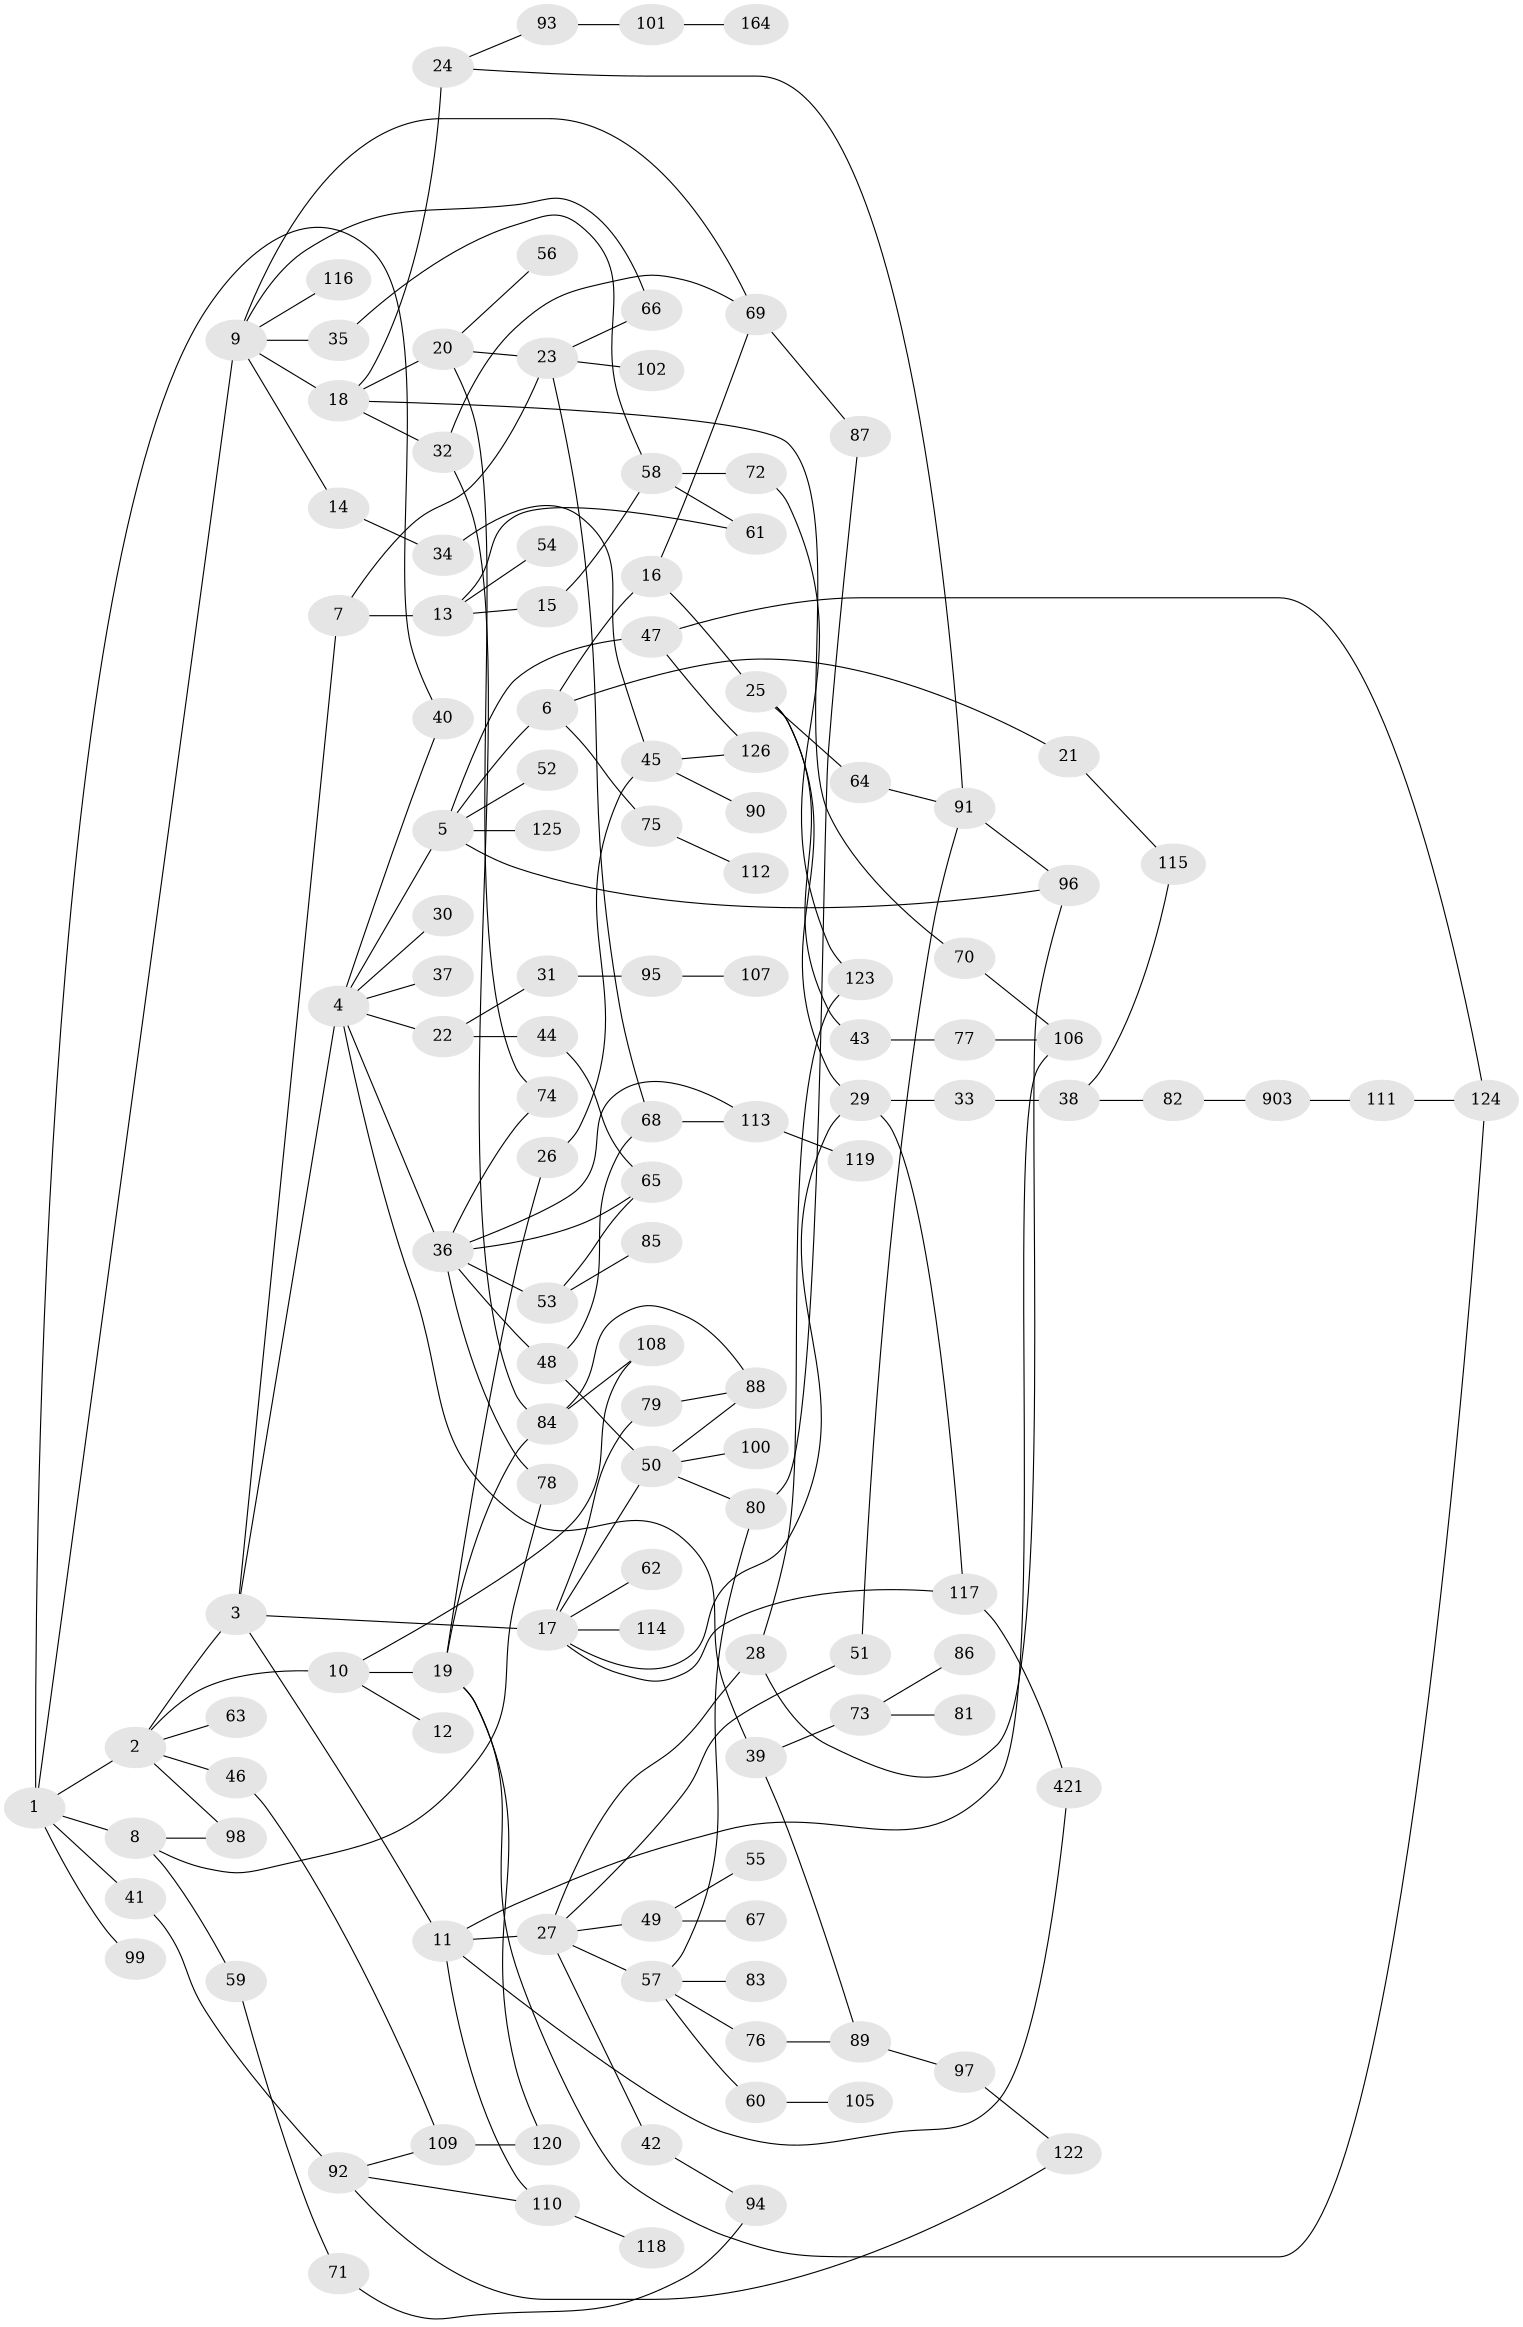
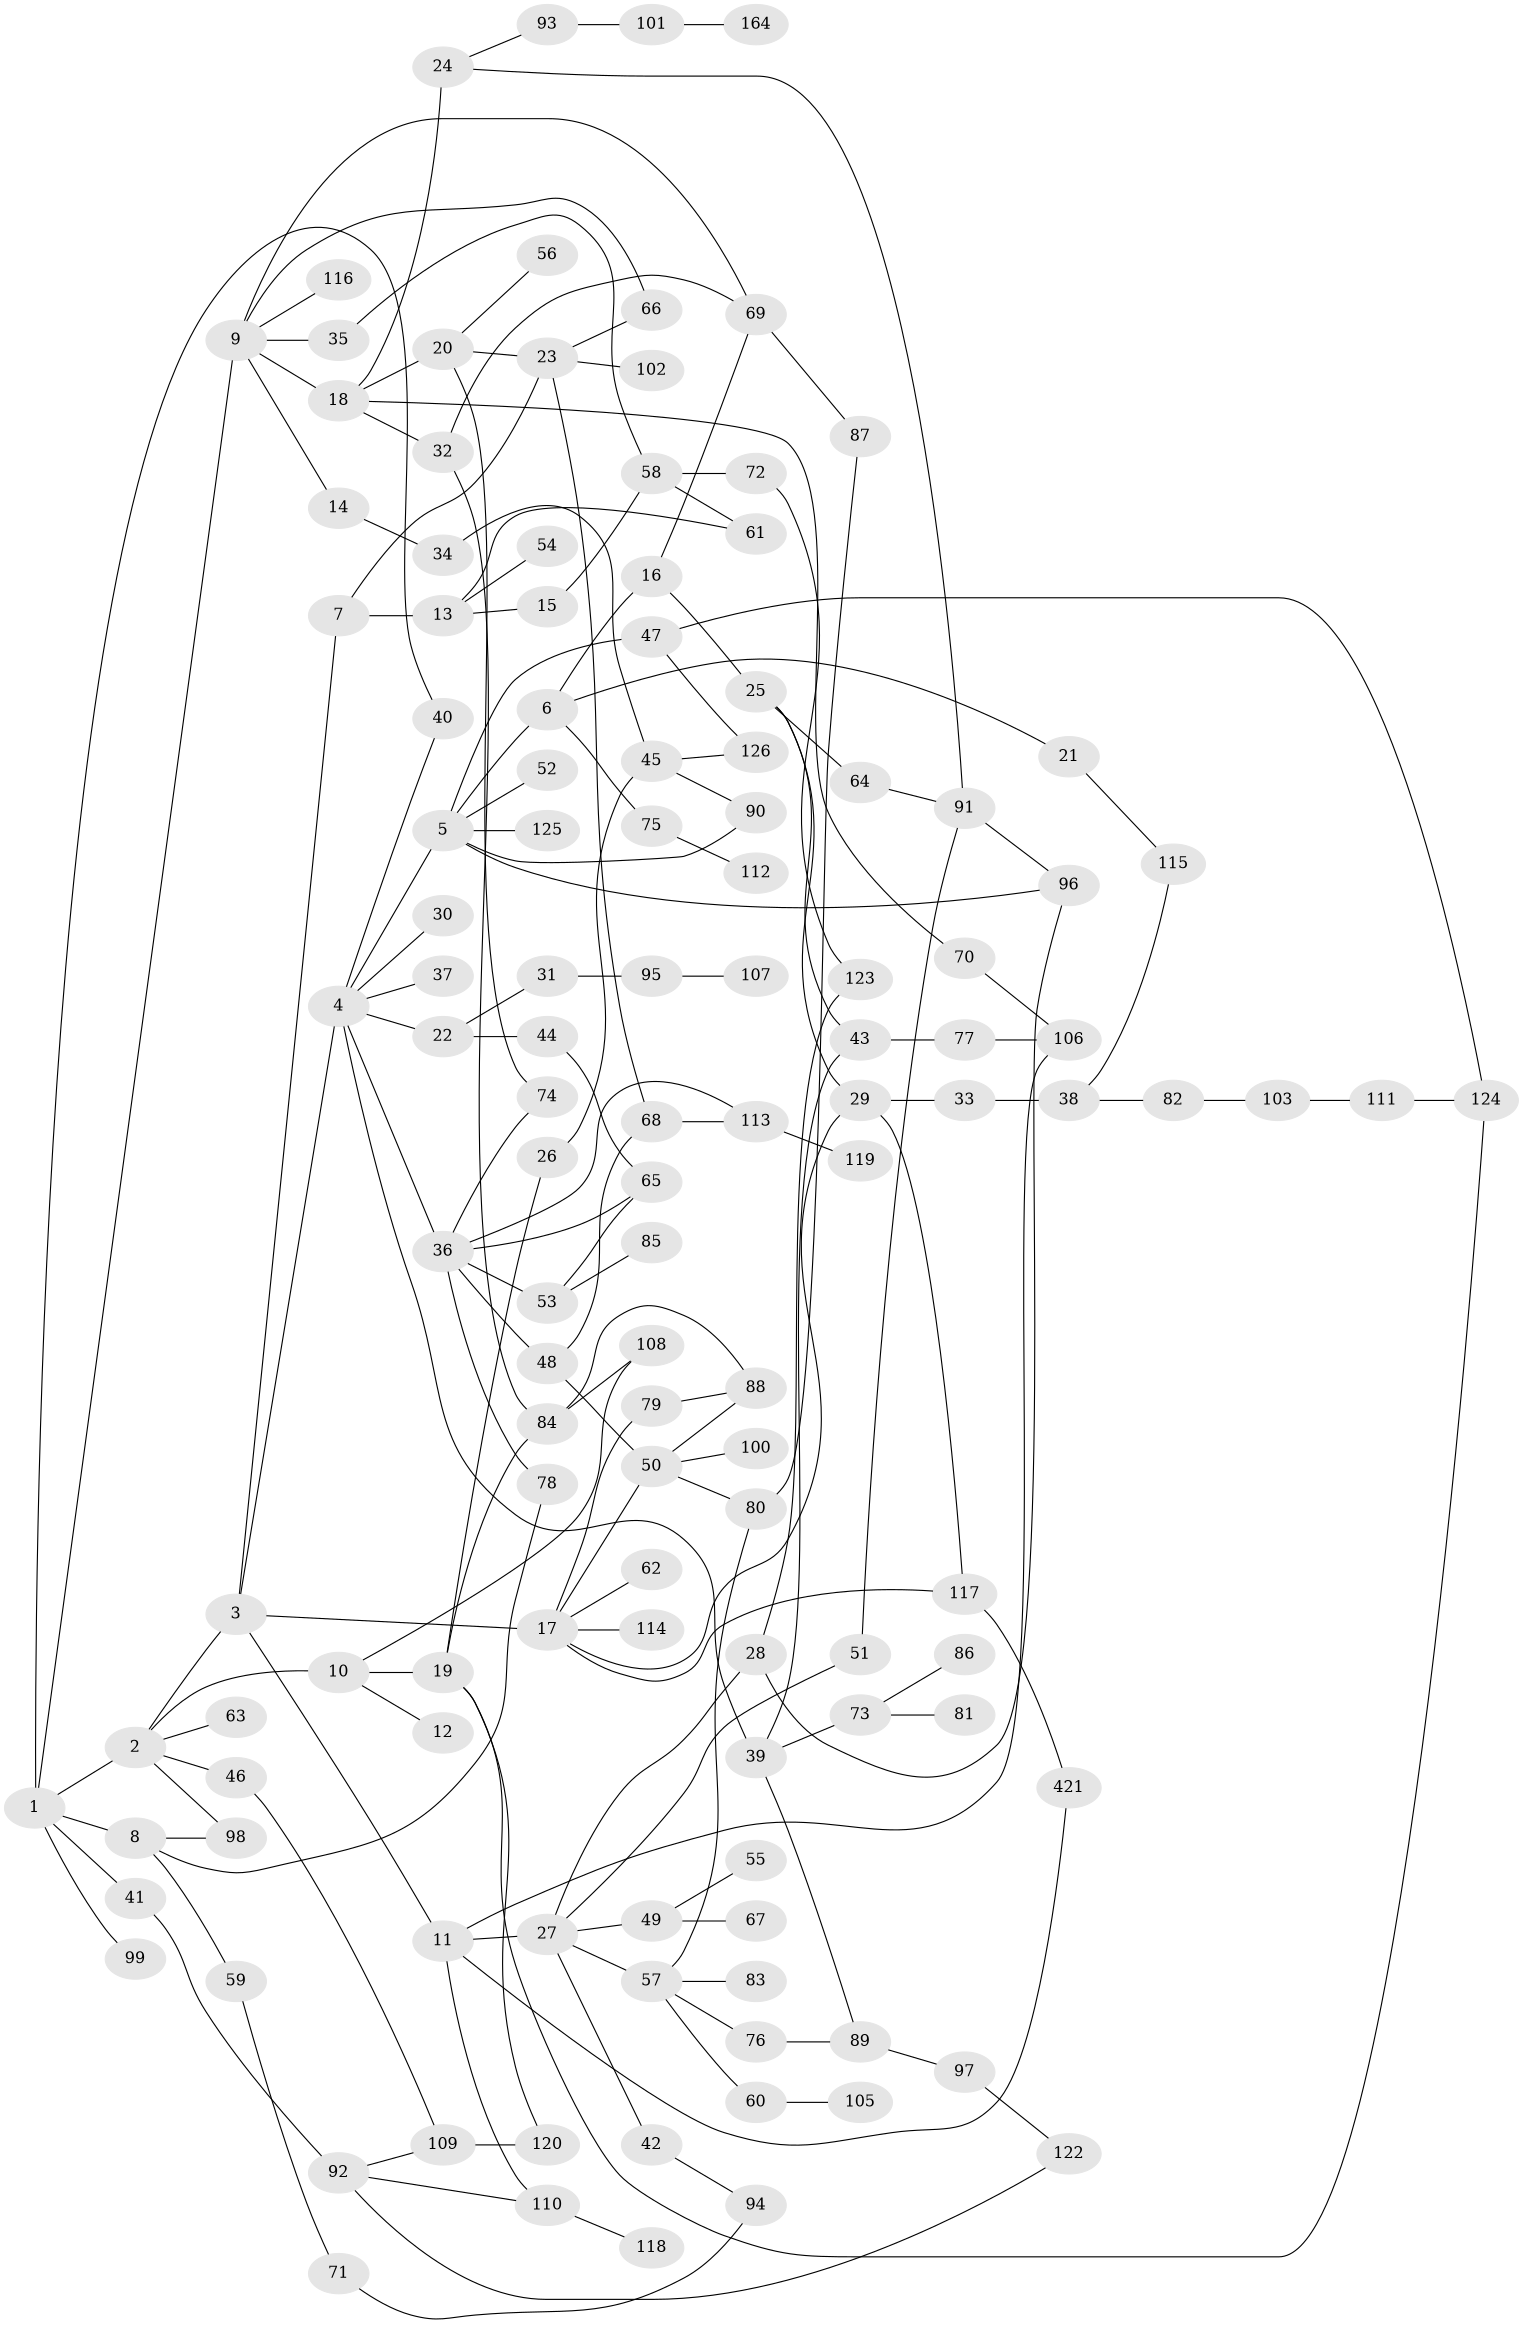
none -> (611, 861)
(1278, 1100) -> (1278, 1100)
none -> (800, 1535)
